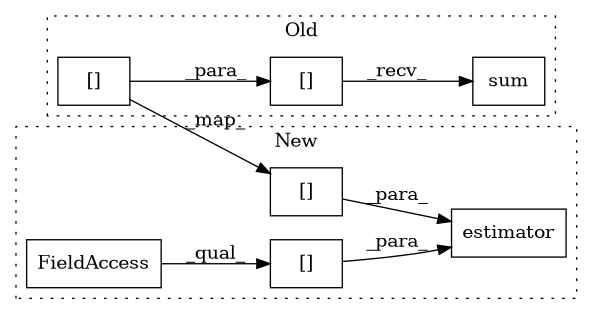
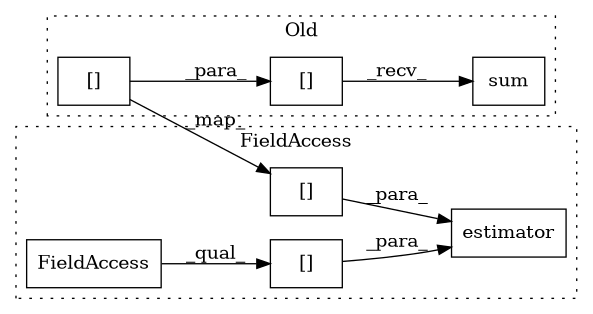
(296, 142) -> (296, 142)
